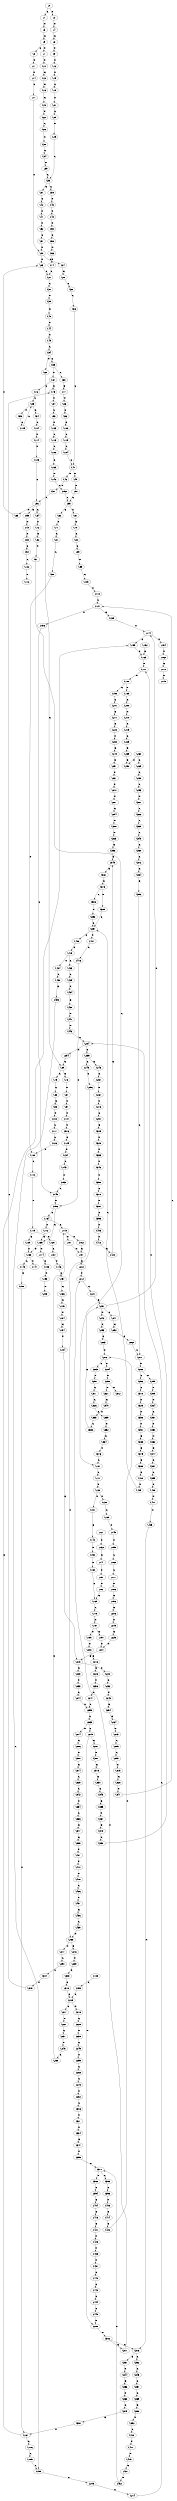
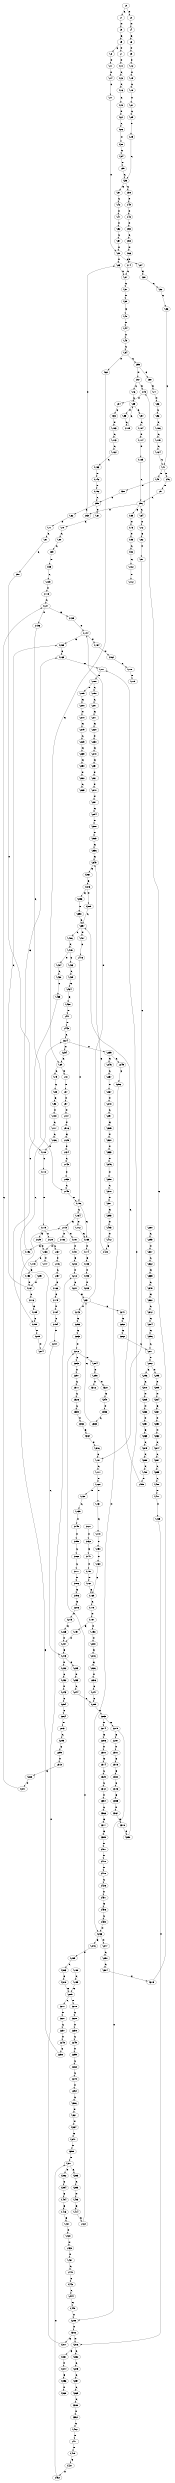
(133, 760) -> (82, 771)
(139, 771) -> none
(81, 1248) -> (45, 1244)
(125, 2411) -> none
